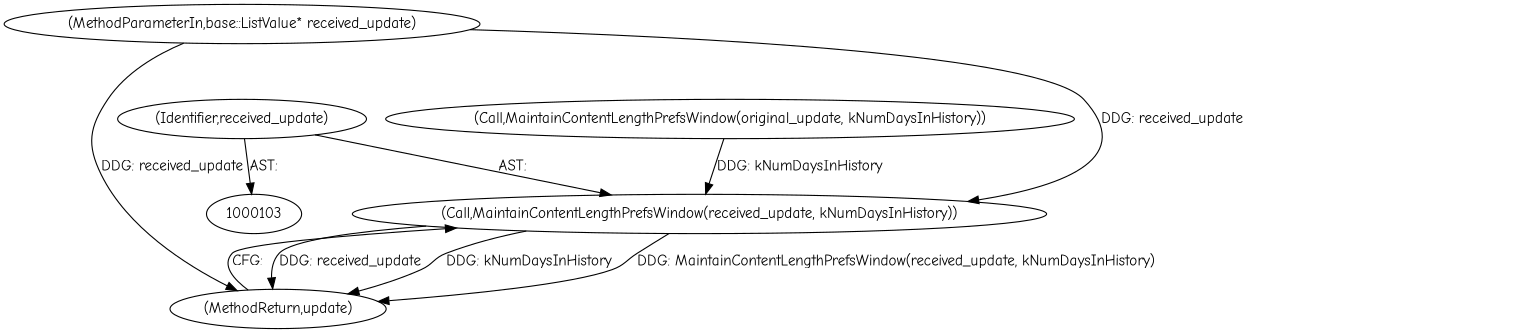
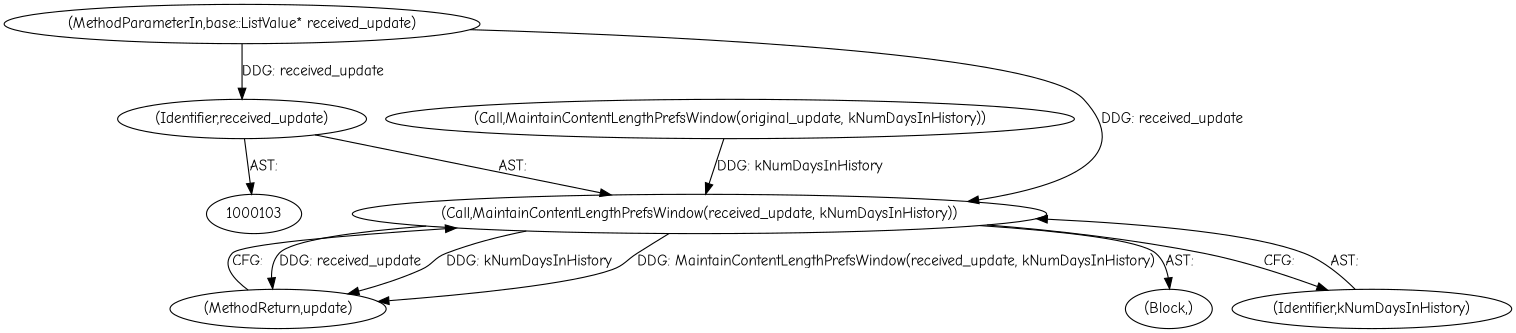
(100, 172) -> (242, 66)
none -> (1169, 309)
none -> (1372, 309)
